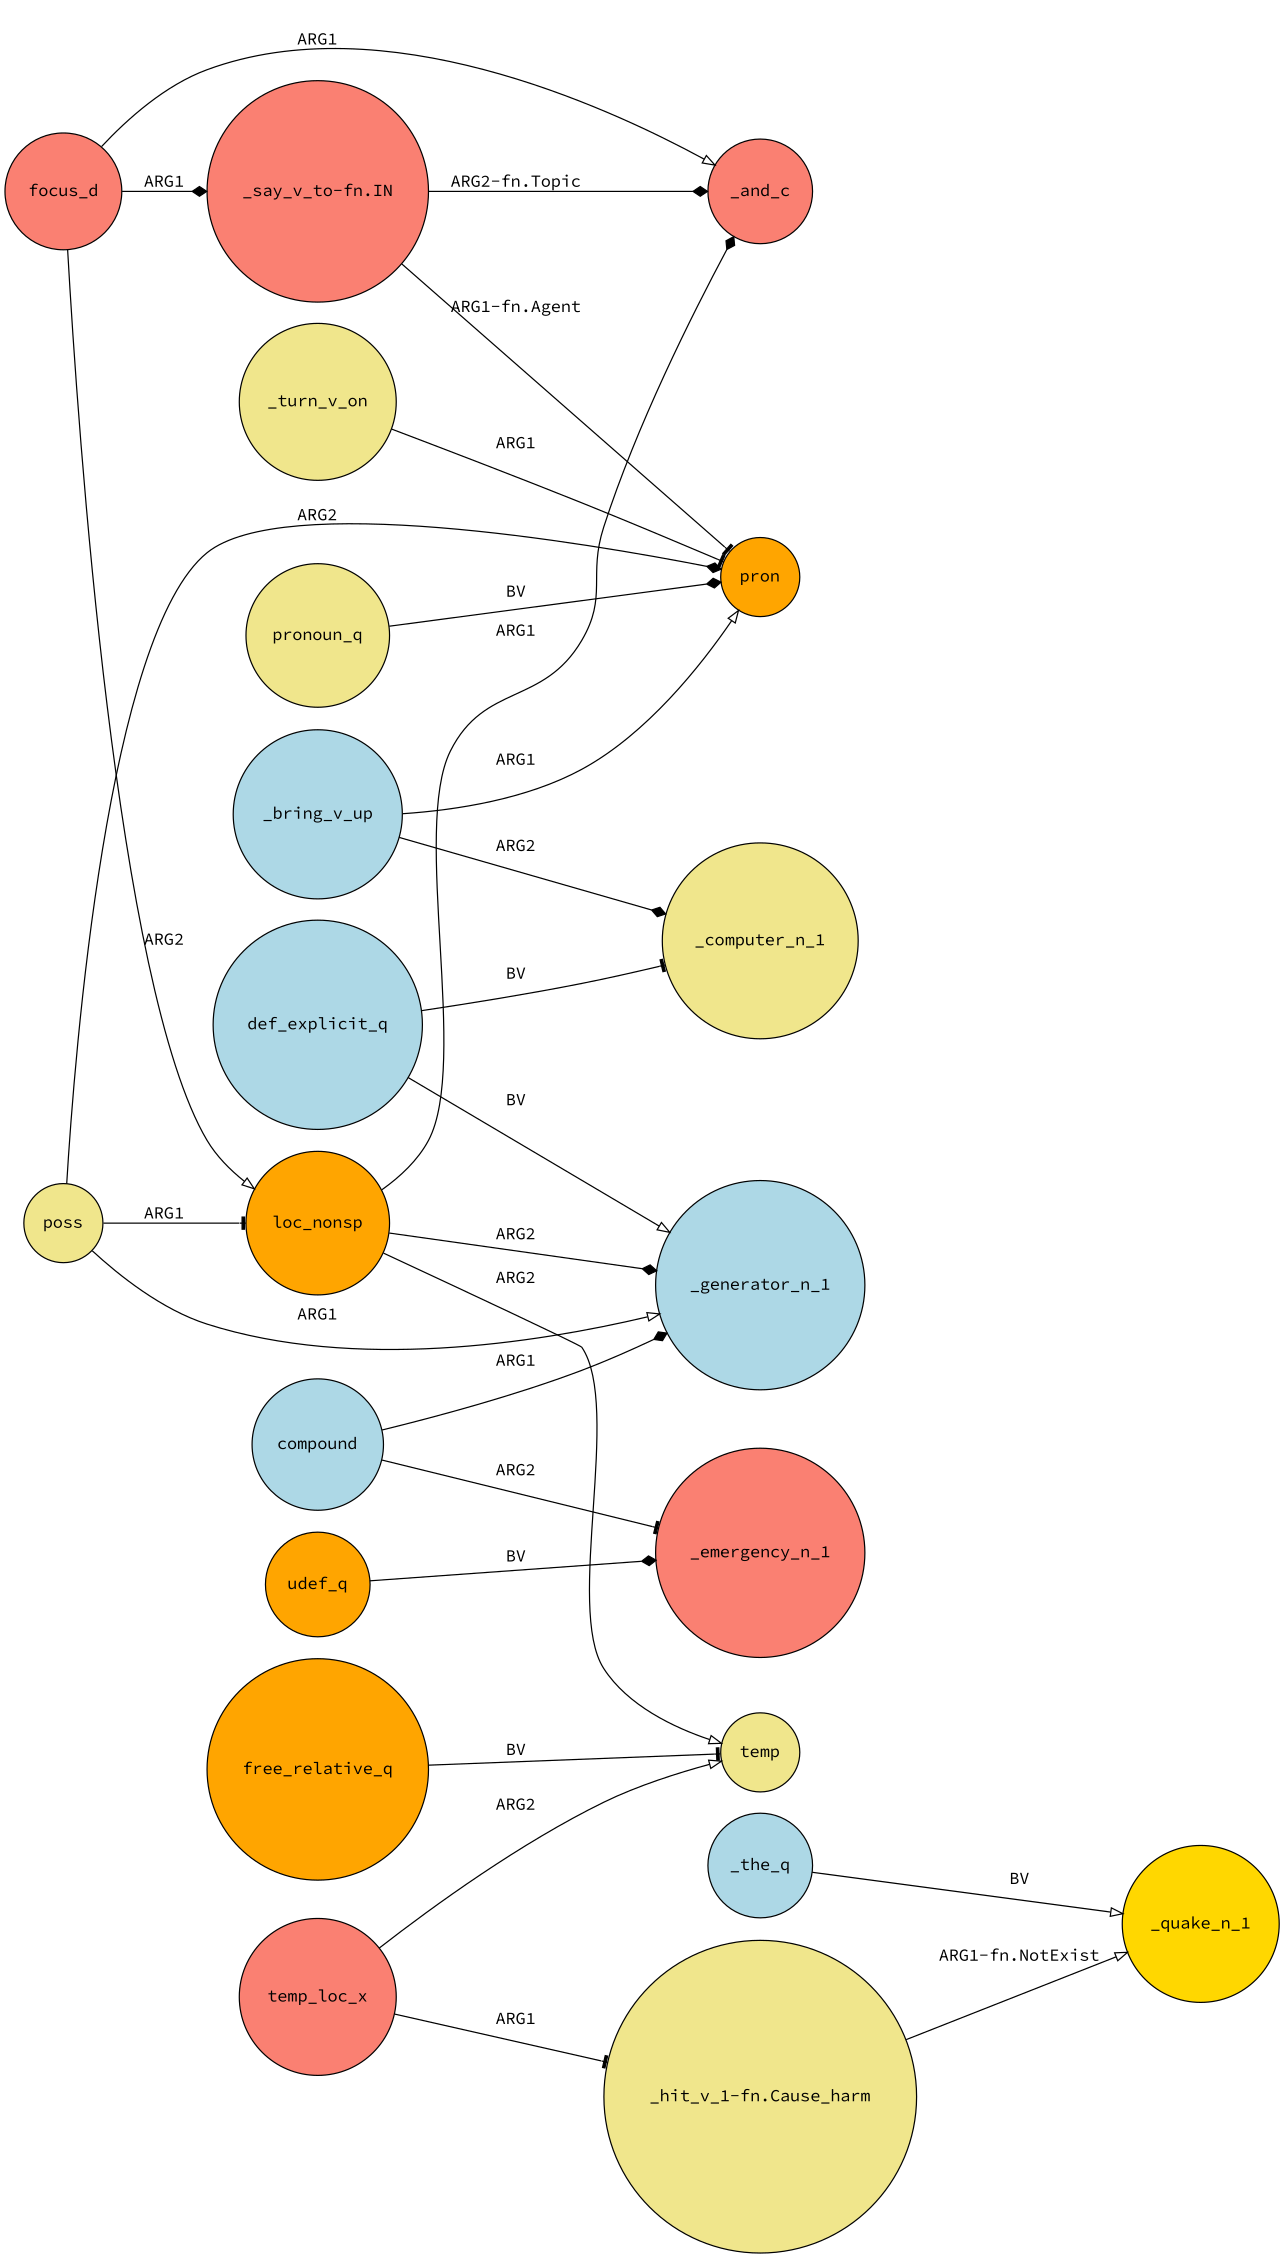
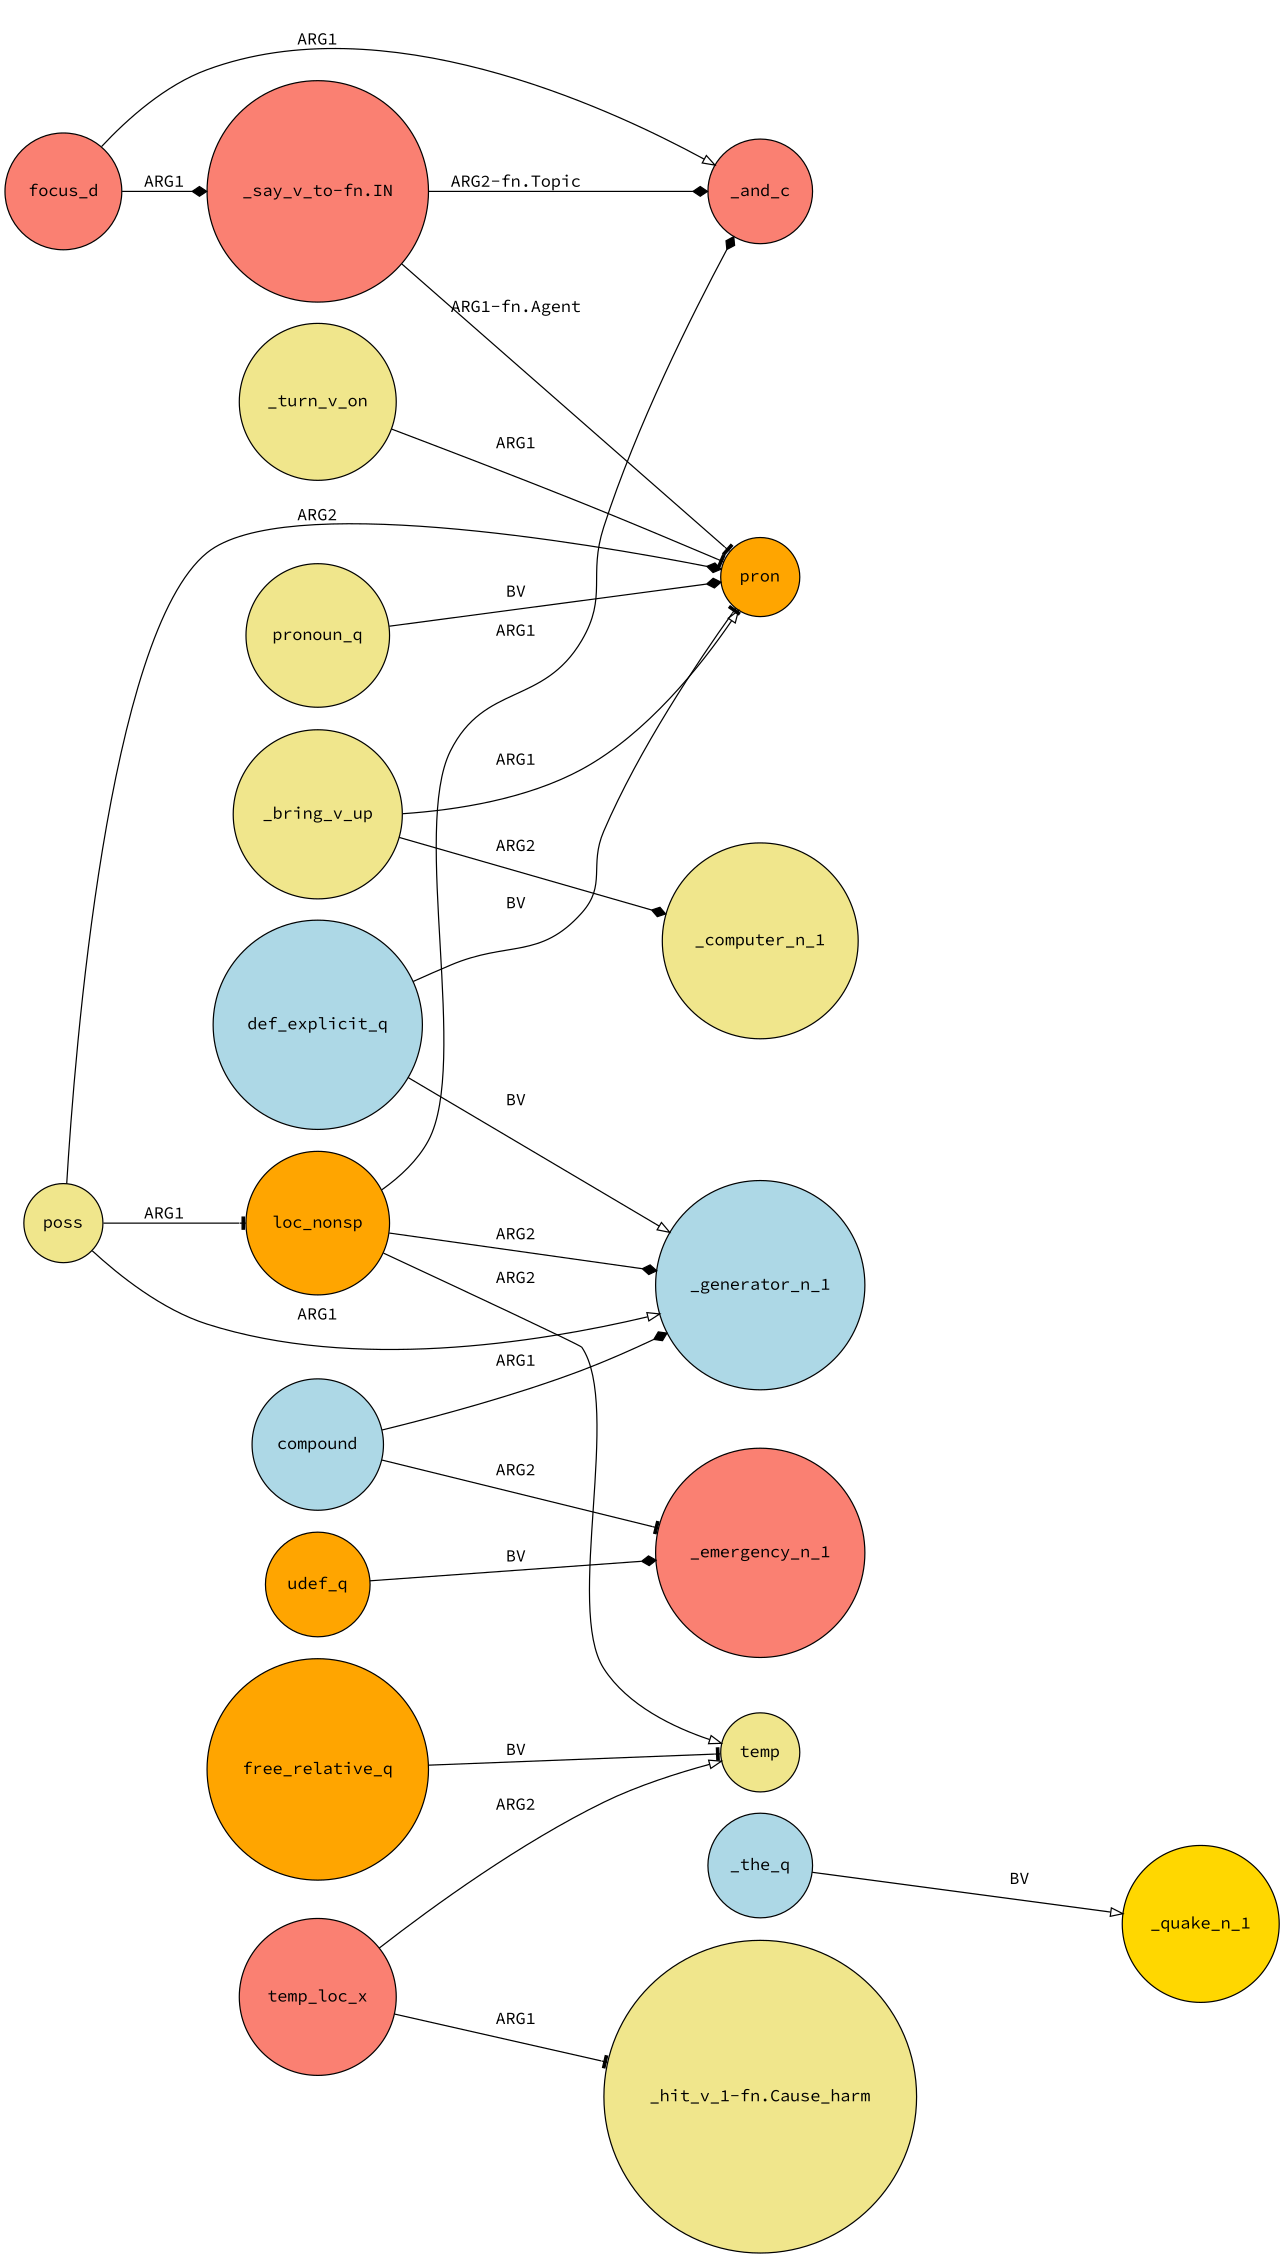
(110, 728) -> none
(318, 814) -> (318, 814)
(541, 991) -> (601, 840)
(1011, 1998) -> none
